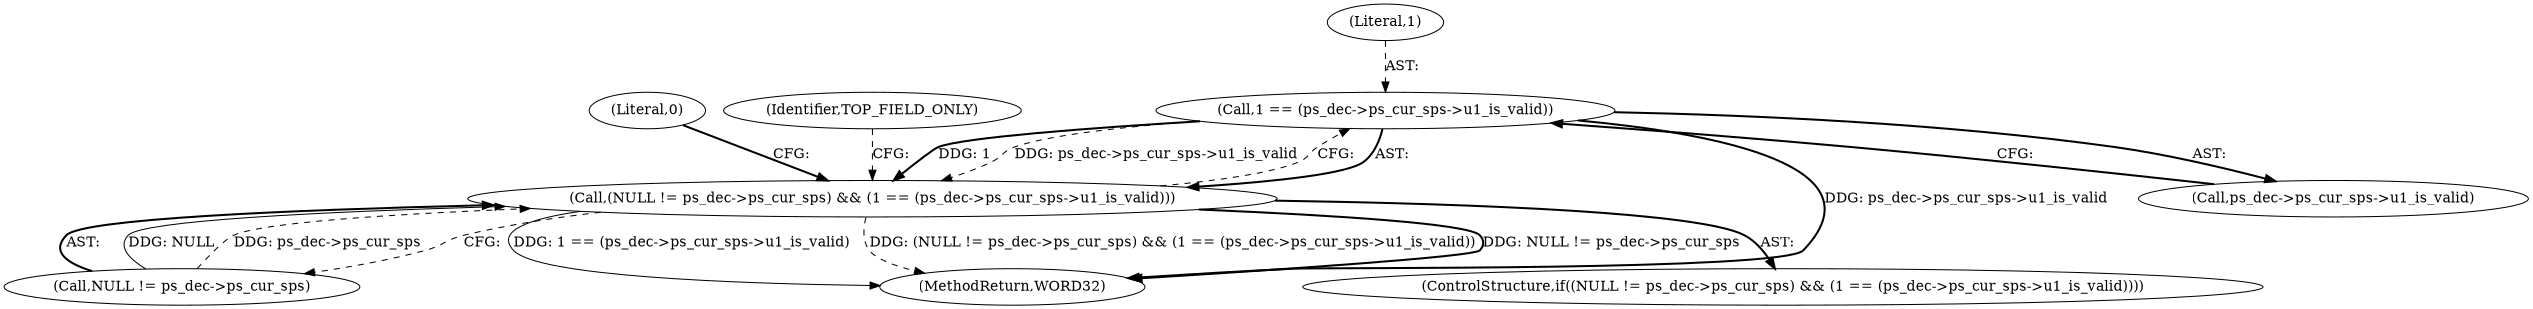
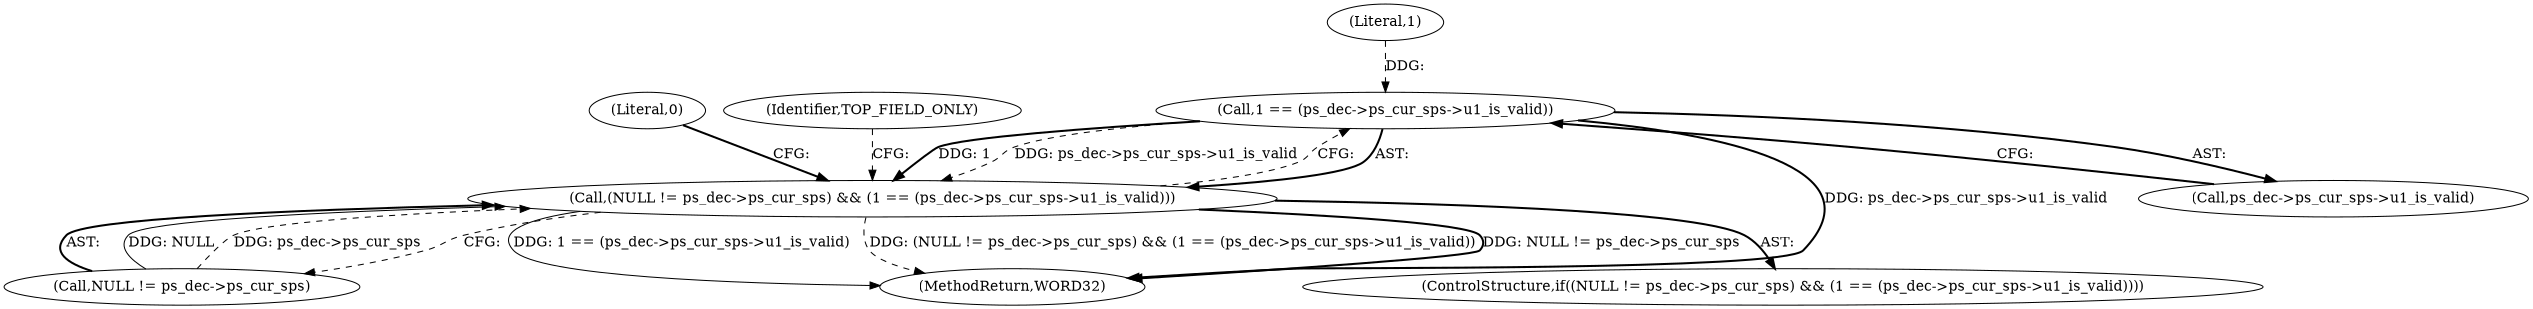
(1405, 66) -> (1407, 66)
